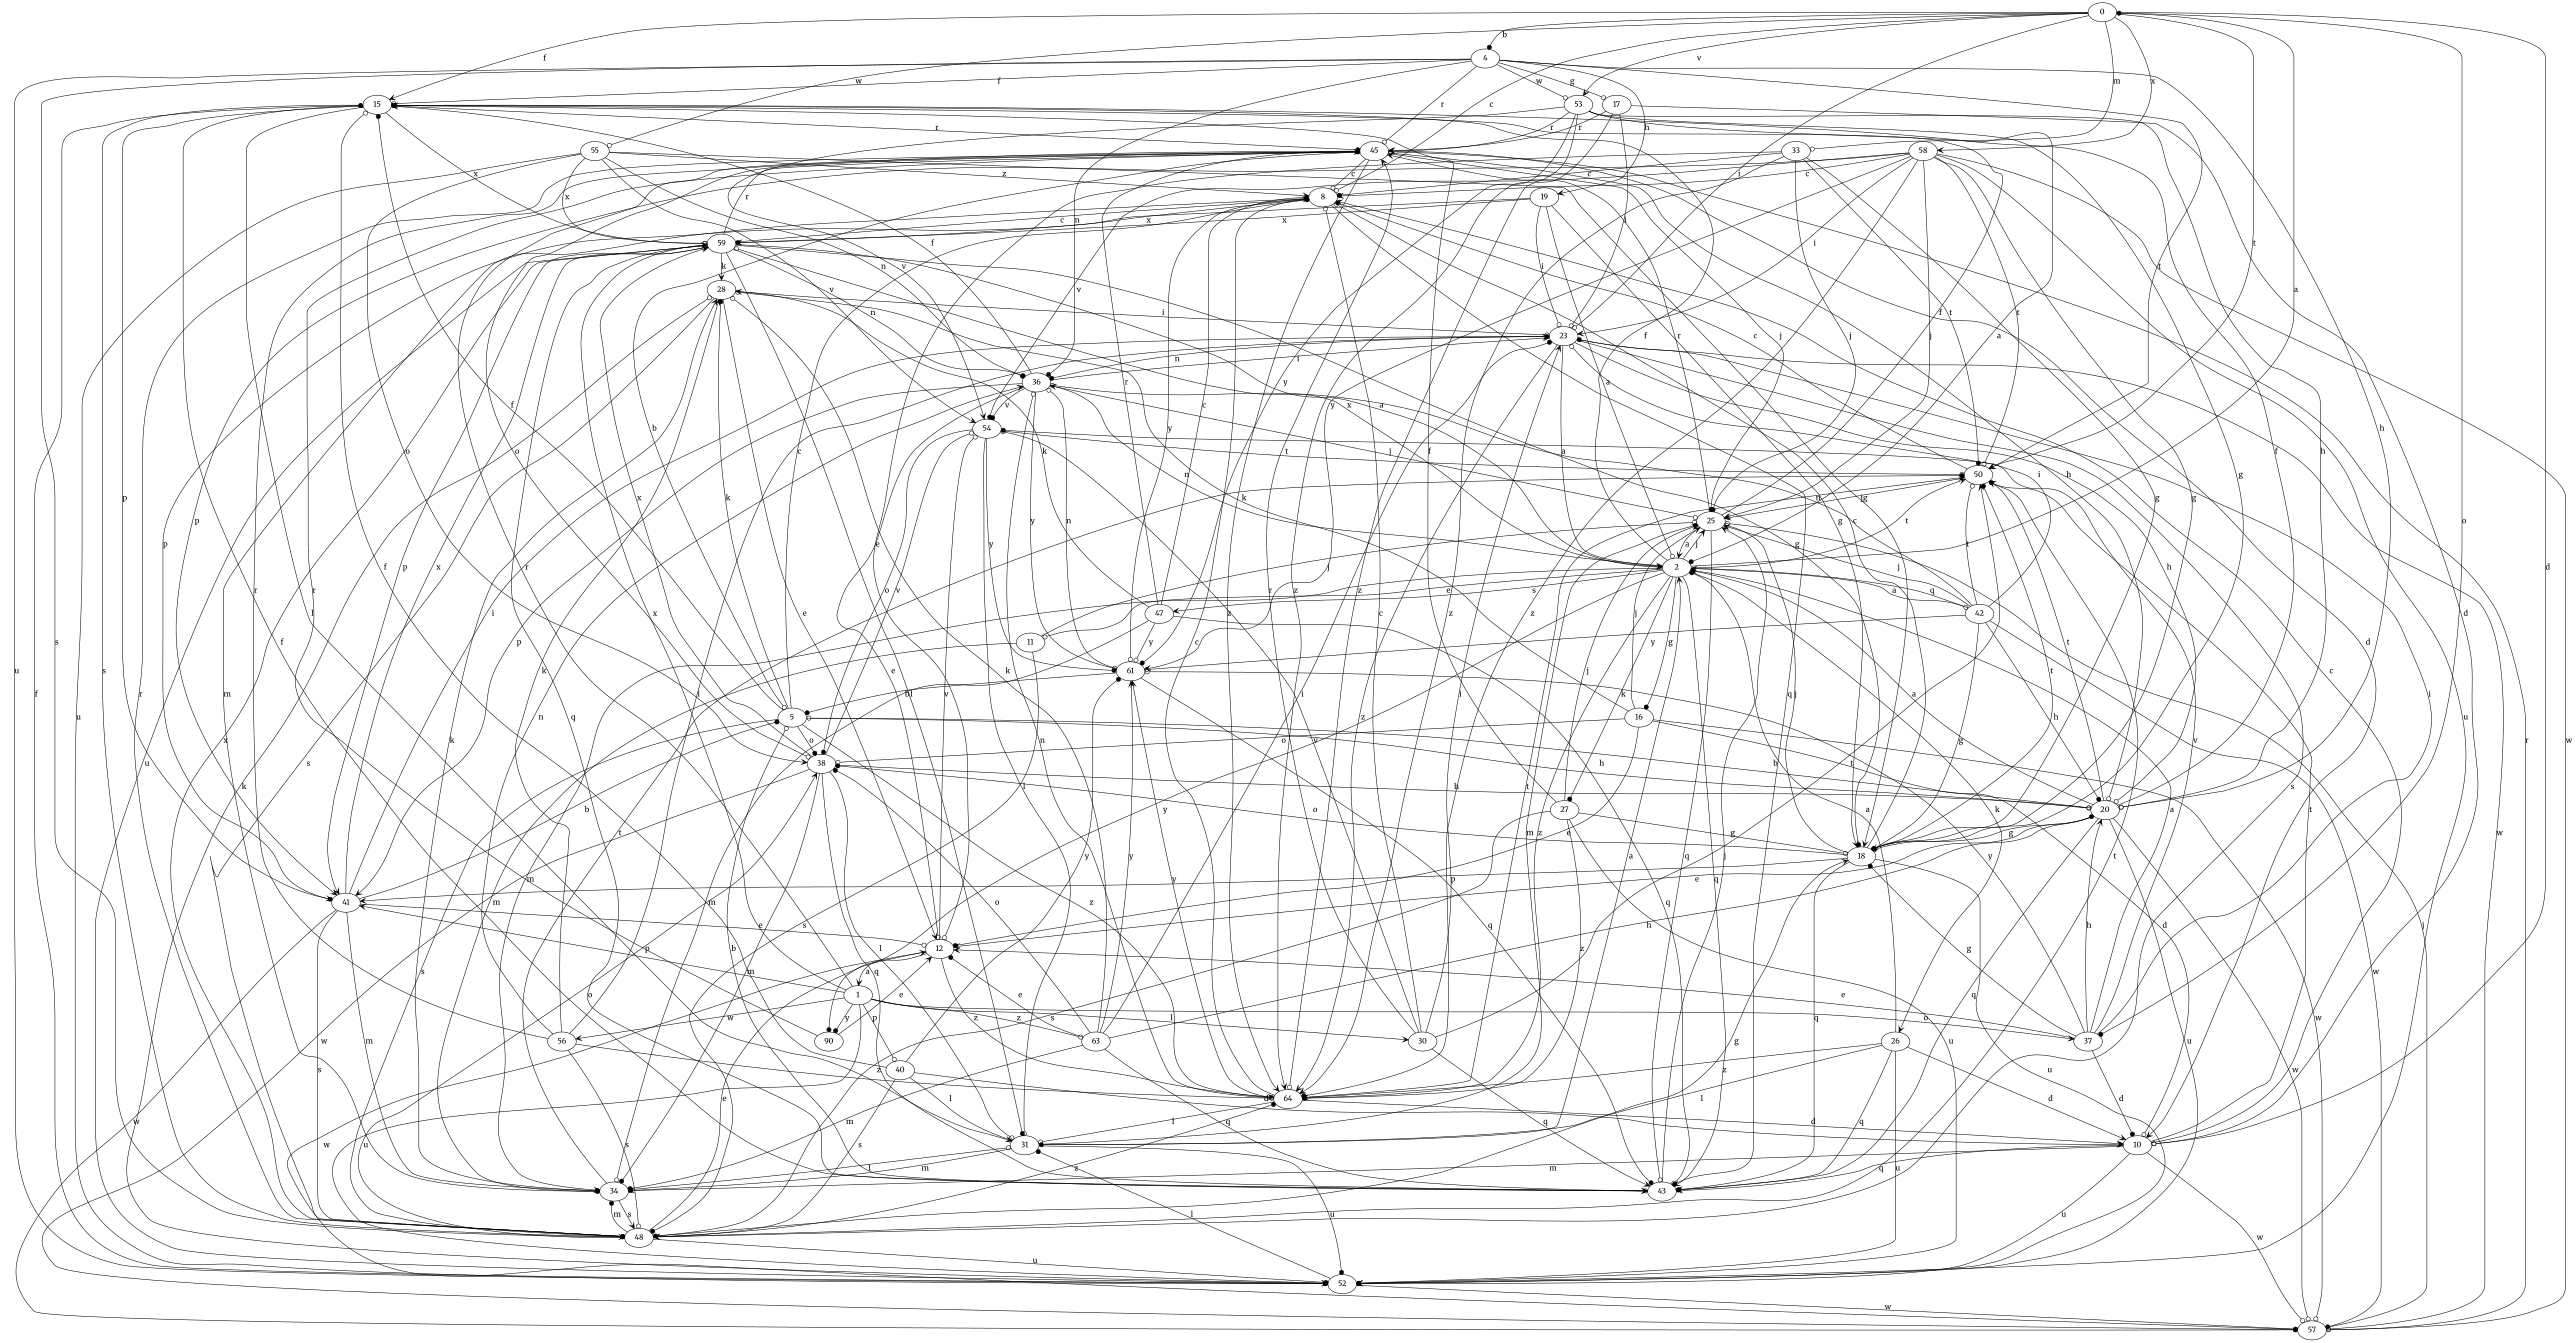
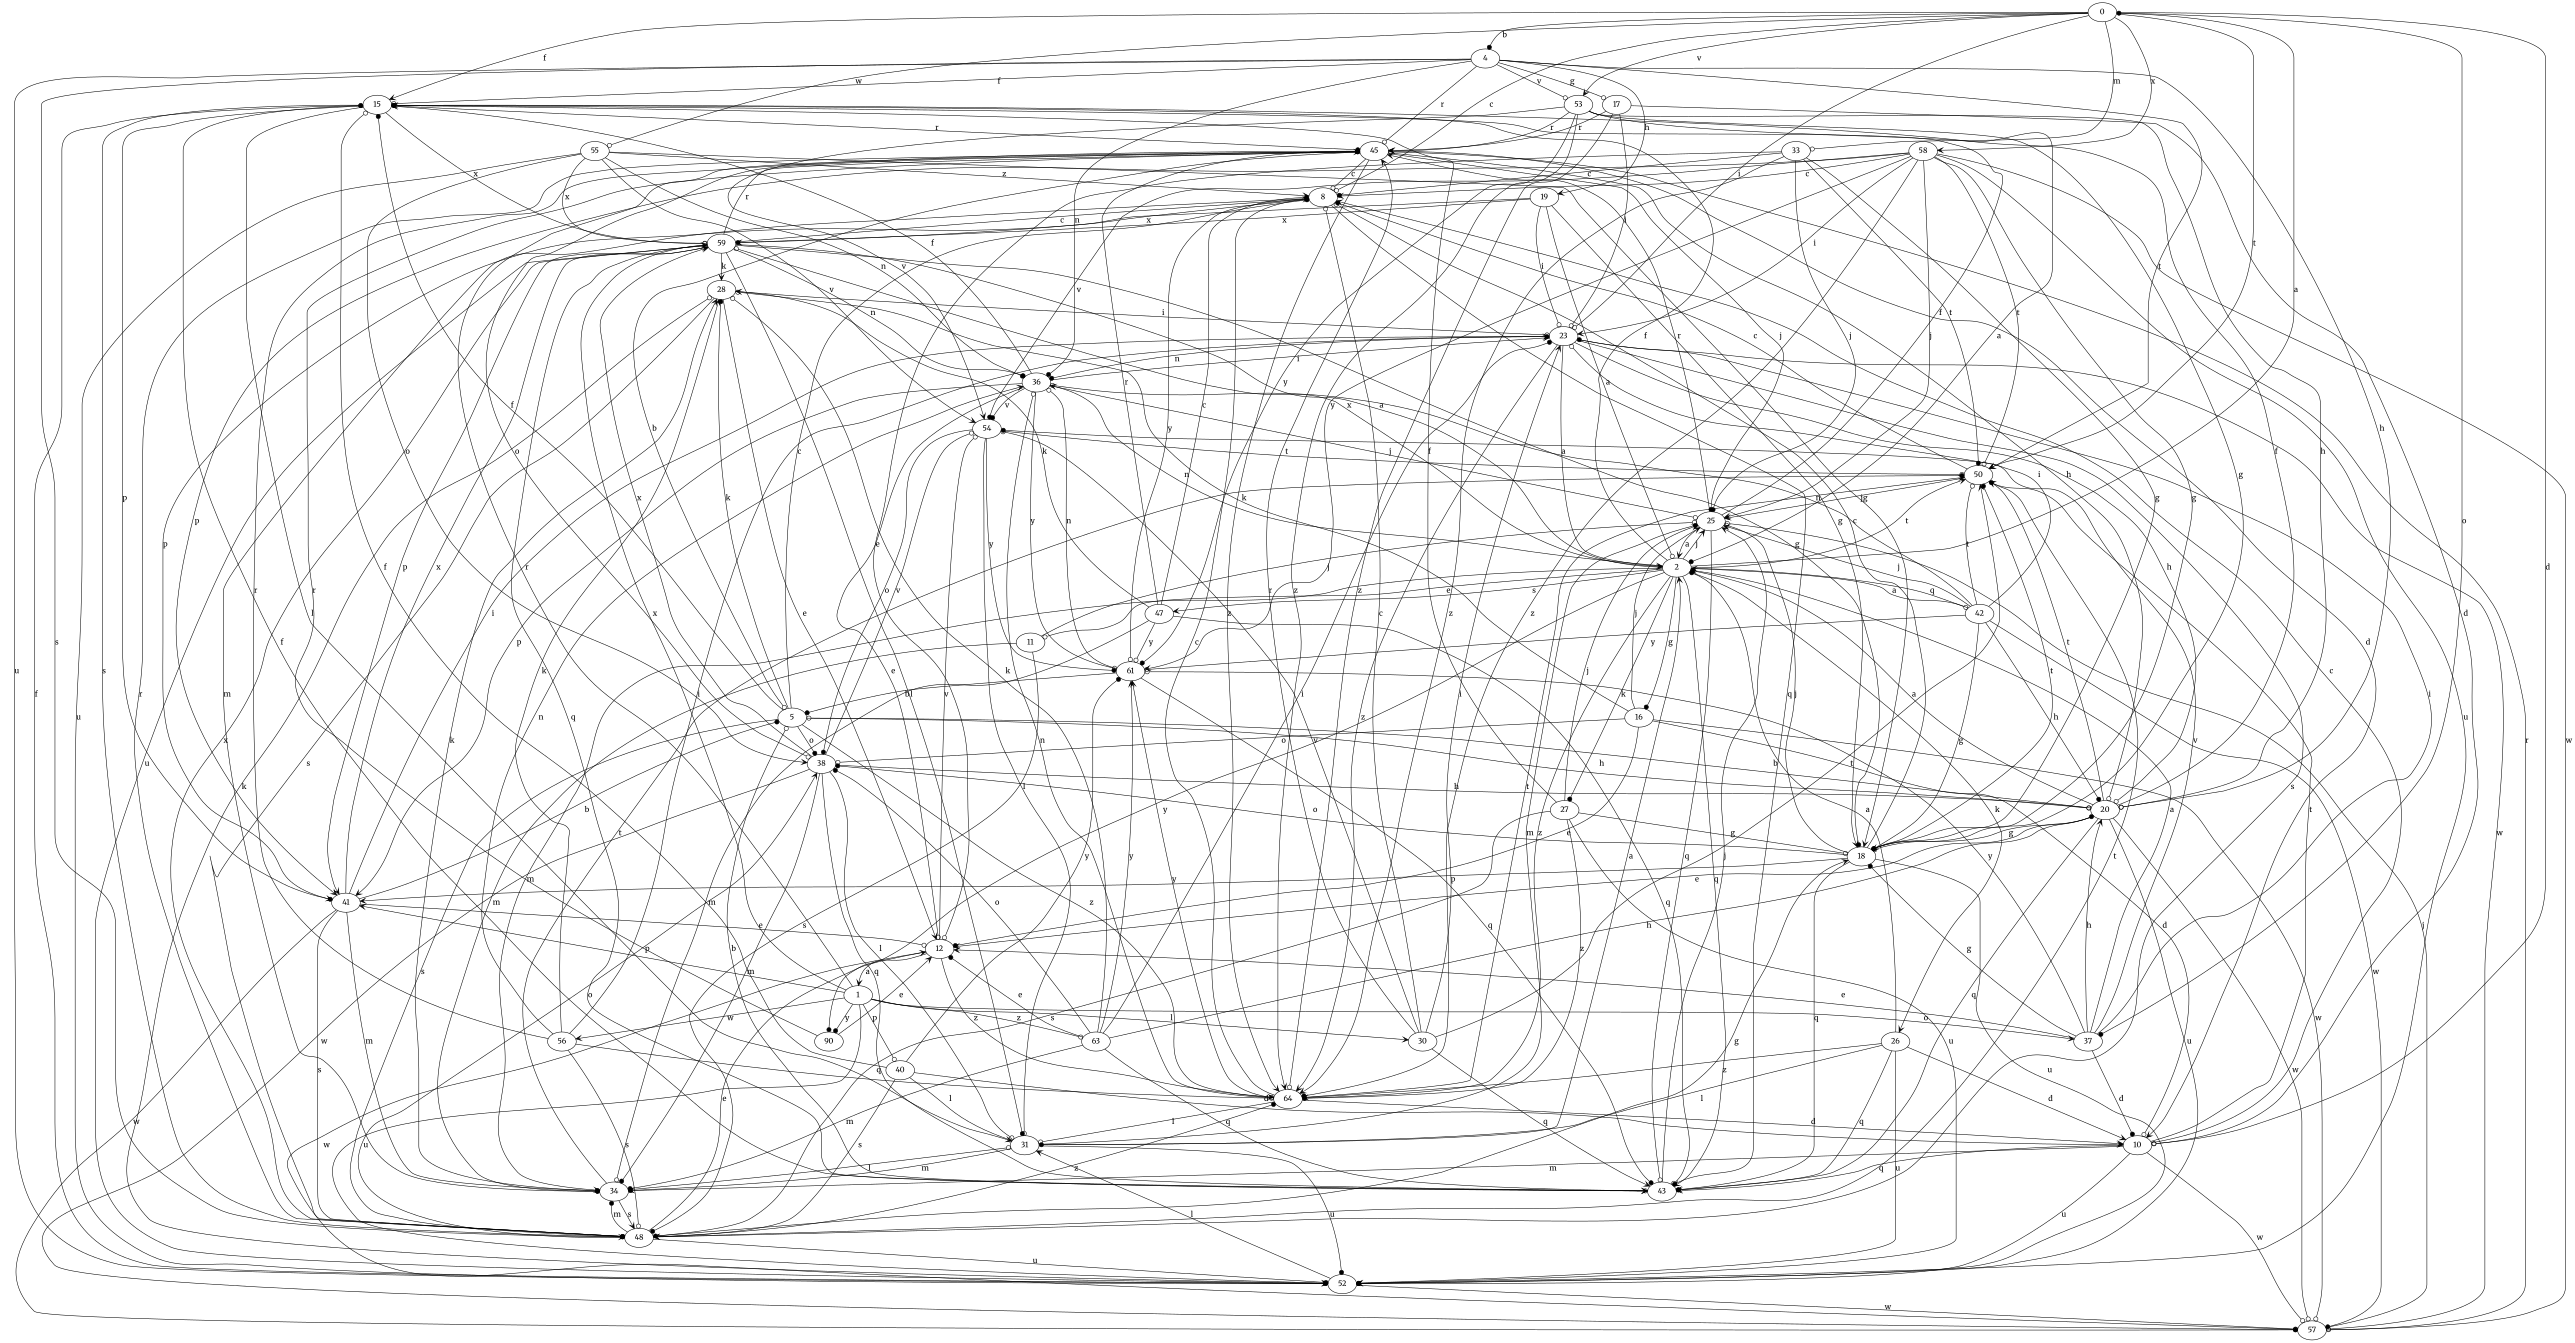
(1539, 82) -> (1539, 82)
(879, 1070) -> (879, 1070)
(1185, 1216) -> (1185, 1216)
